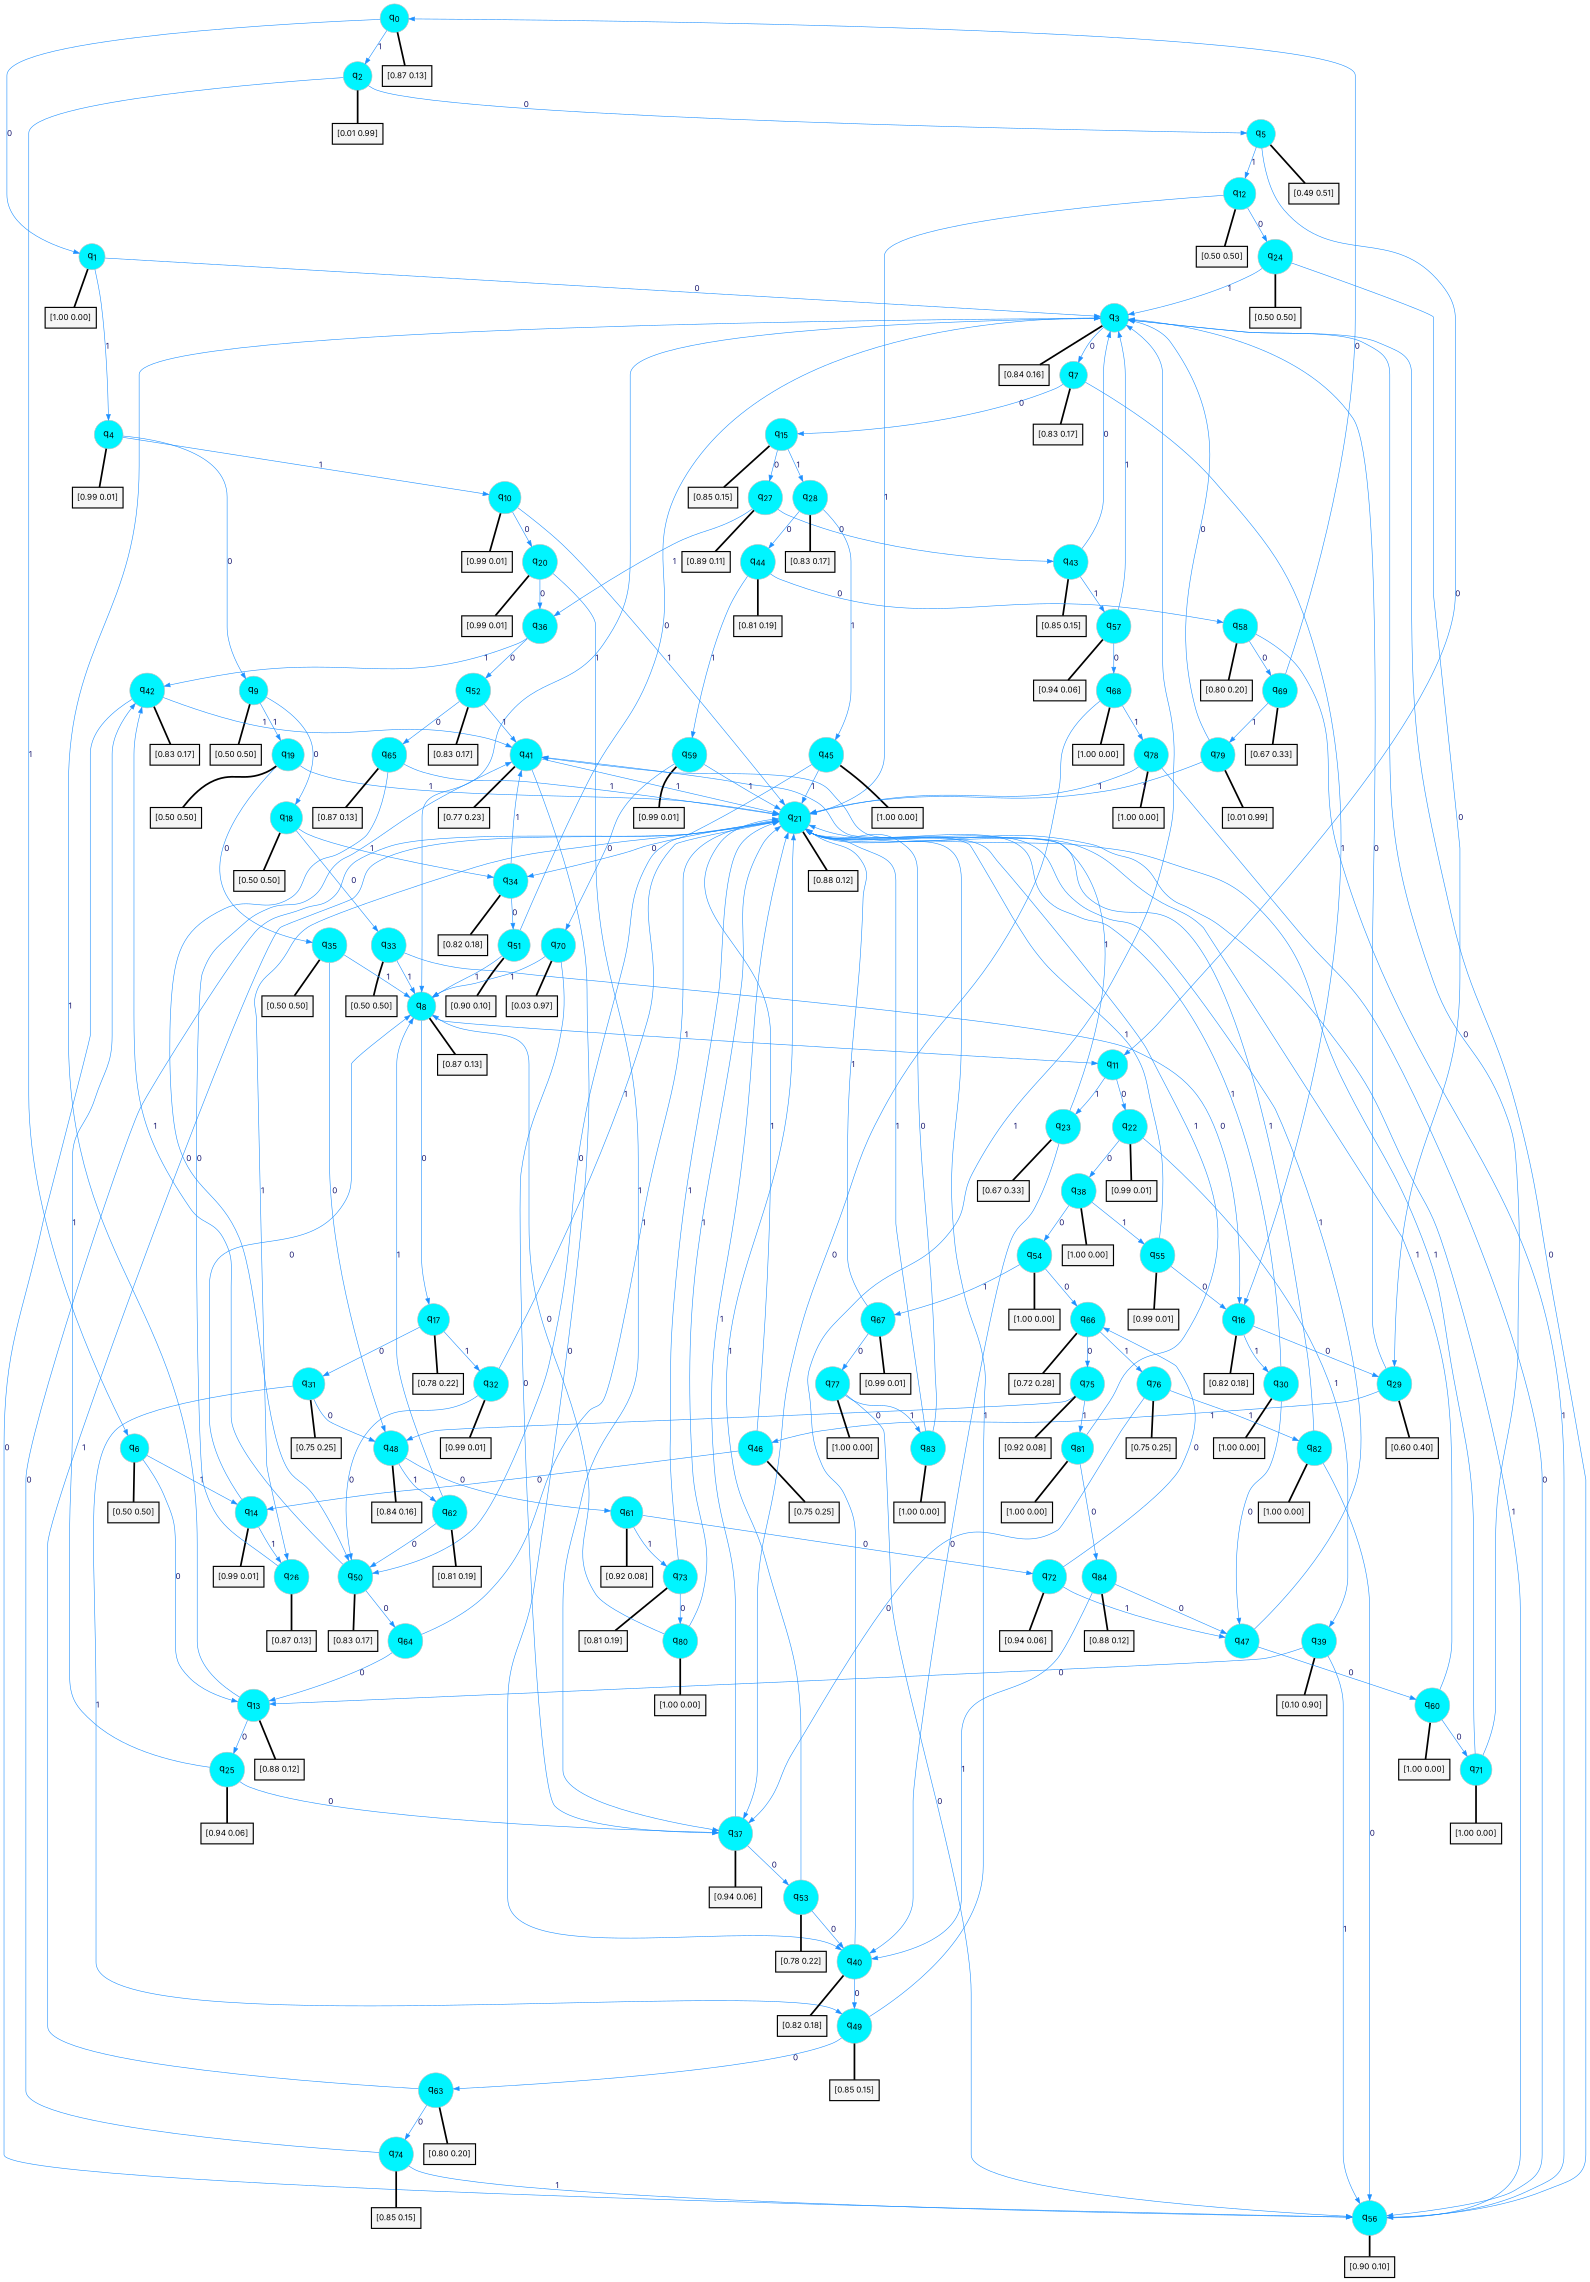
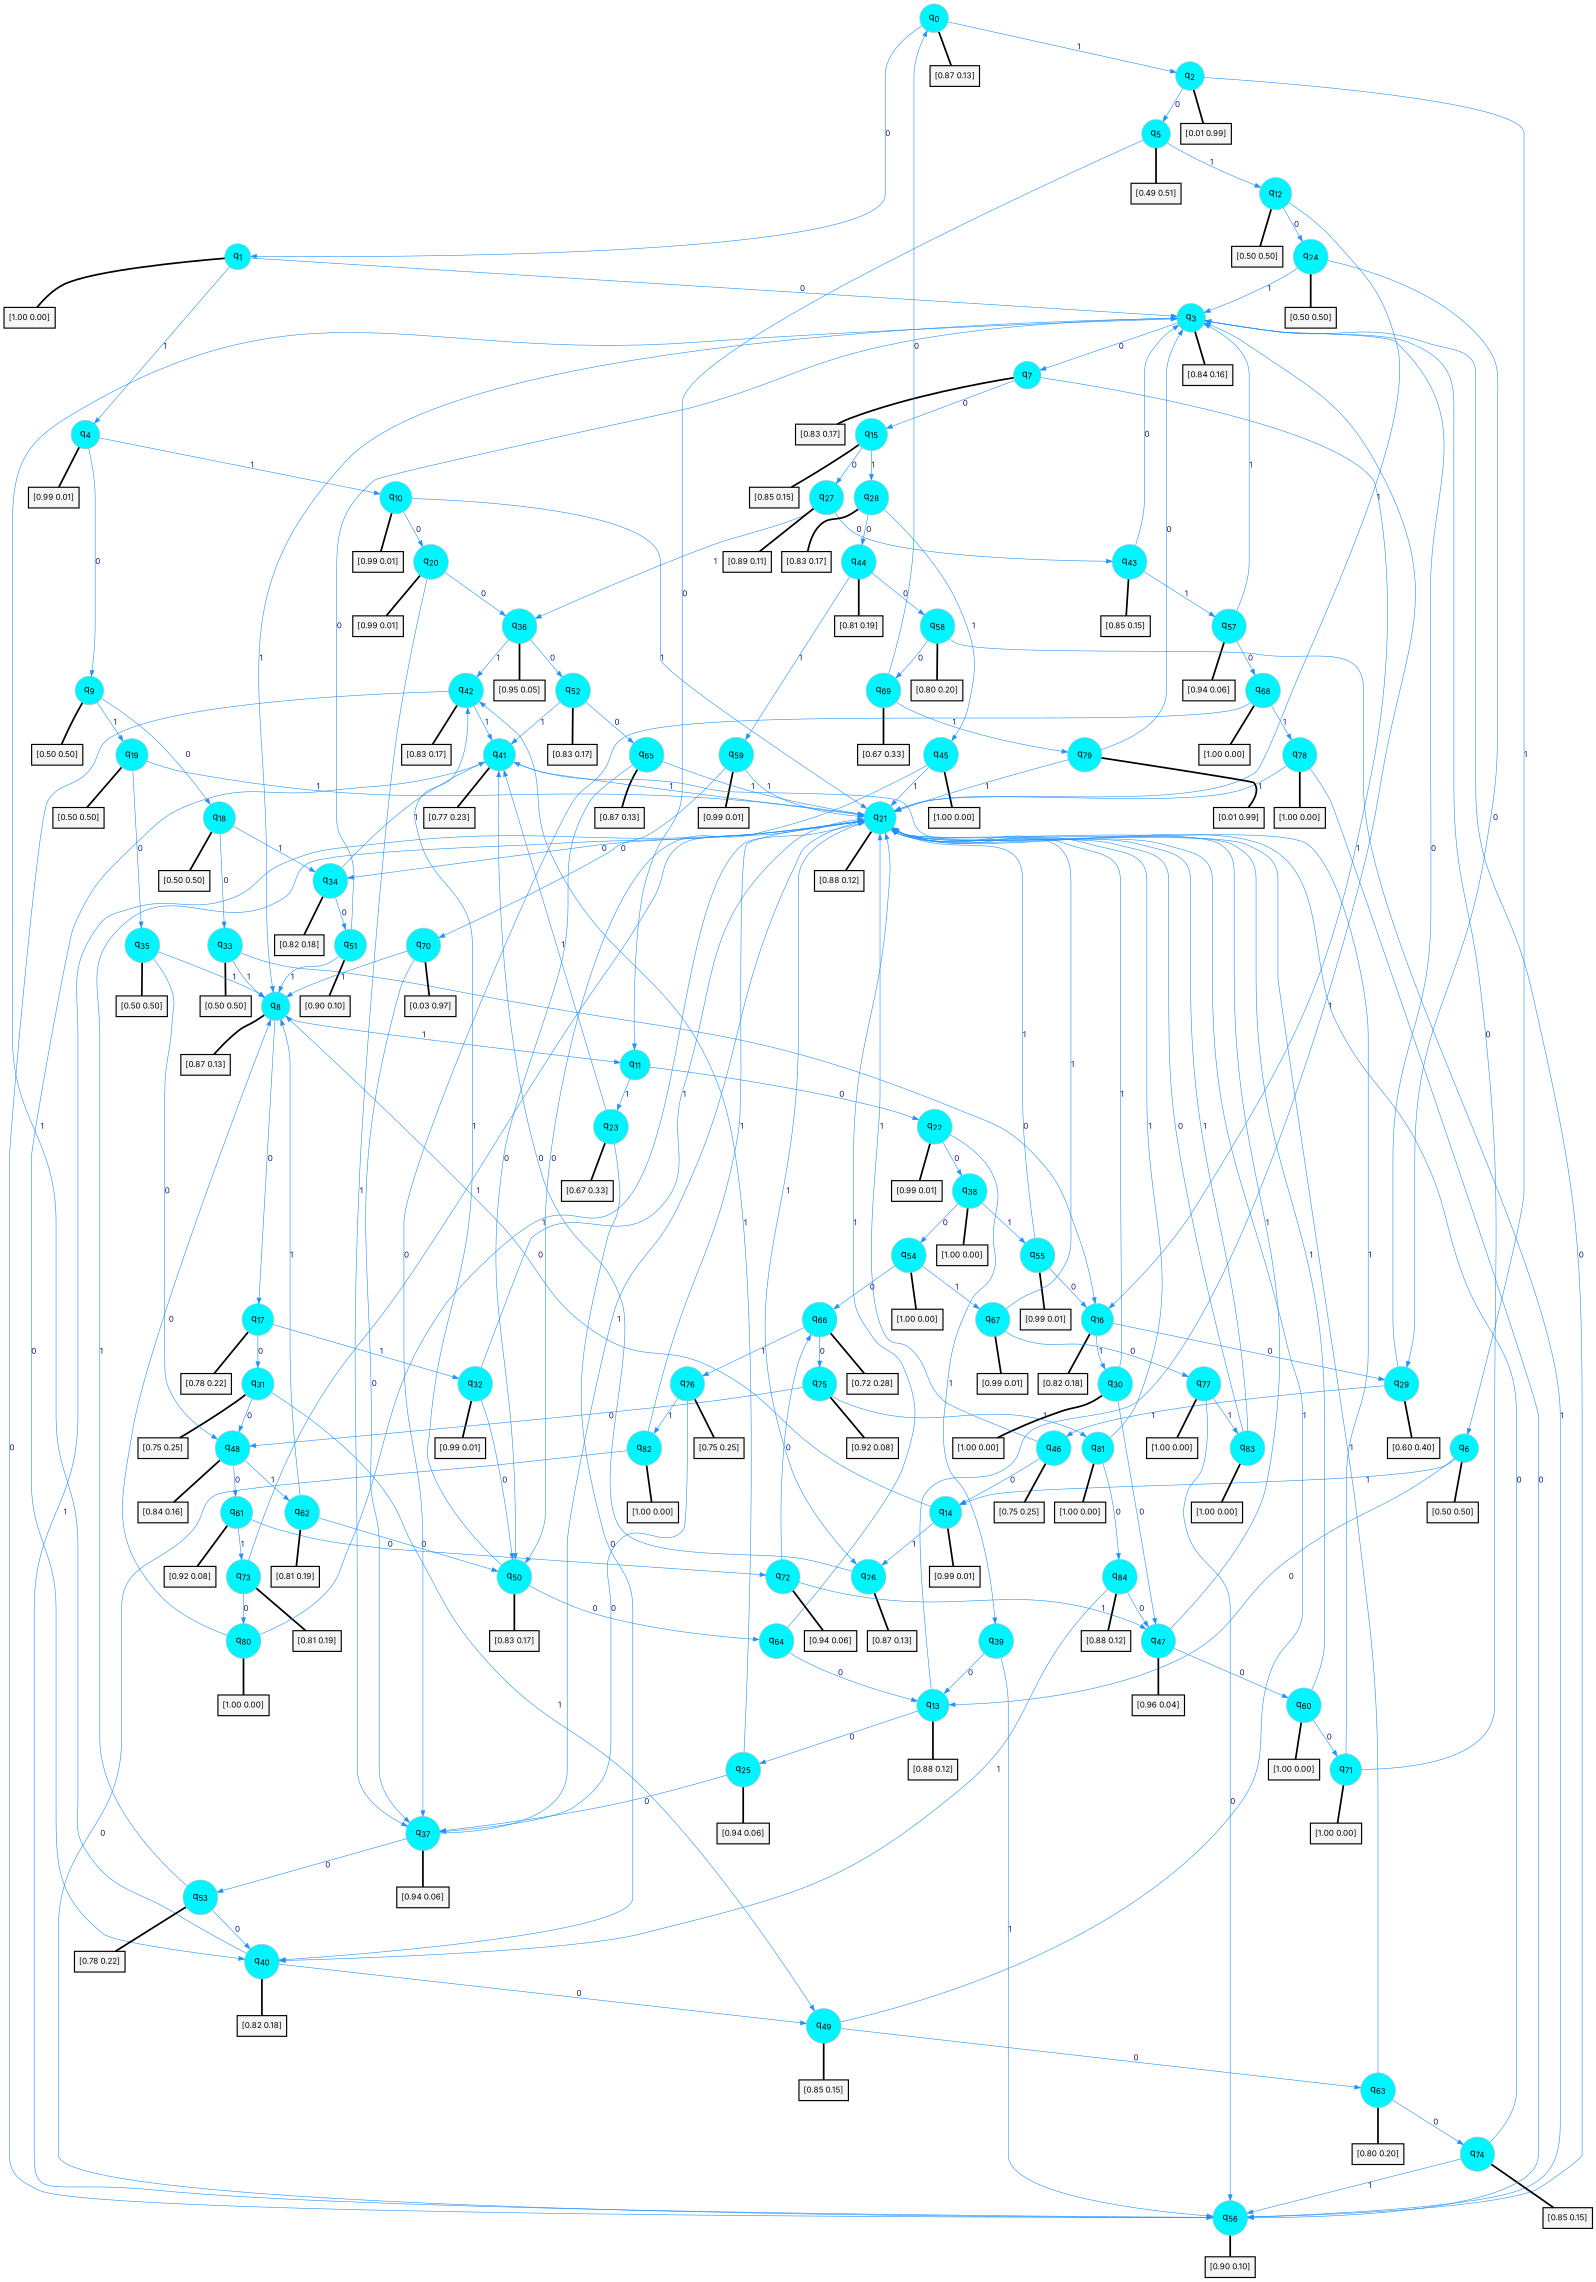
none -> (520, 691)
none -> (1158, 1705)
(1302, 1705) -> none
